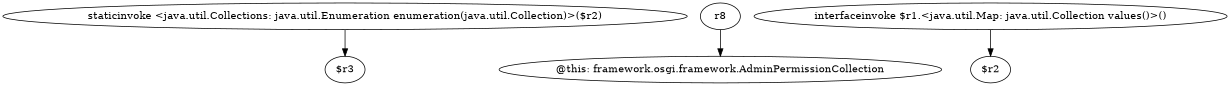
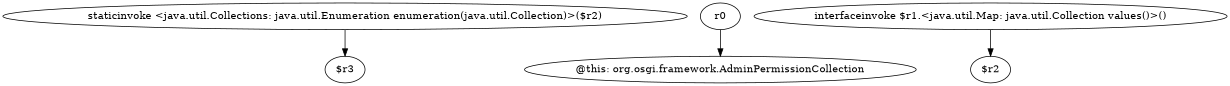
(720, 16) -> (720, 16)
(720, 70) -> (720, 70)
